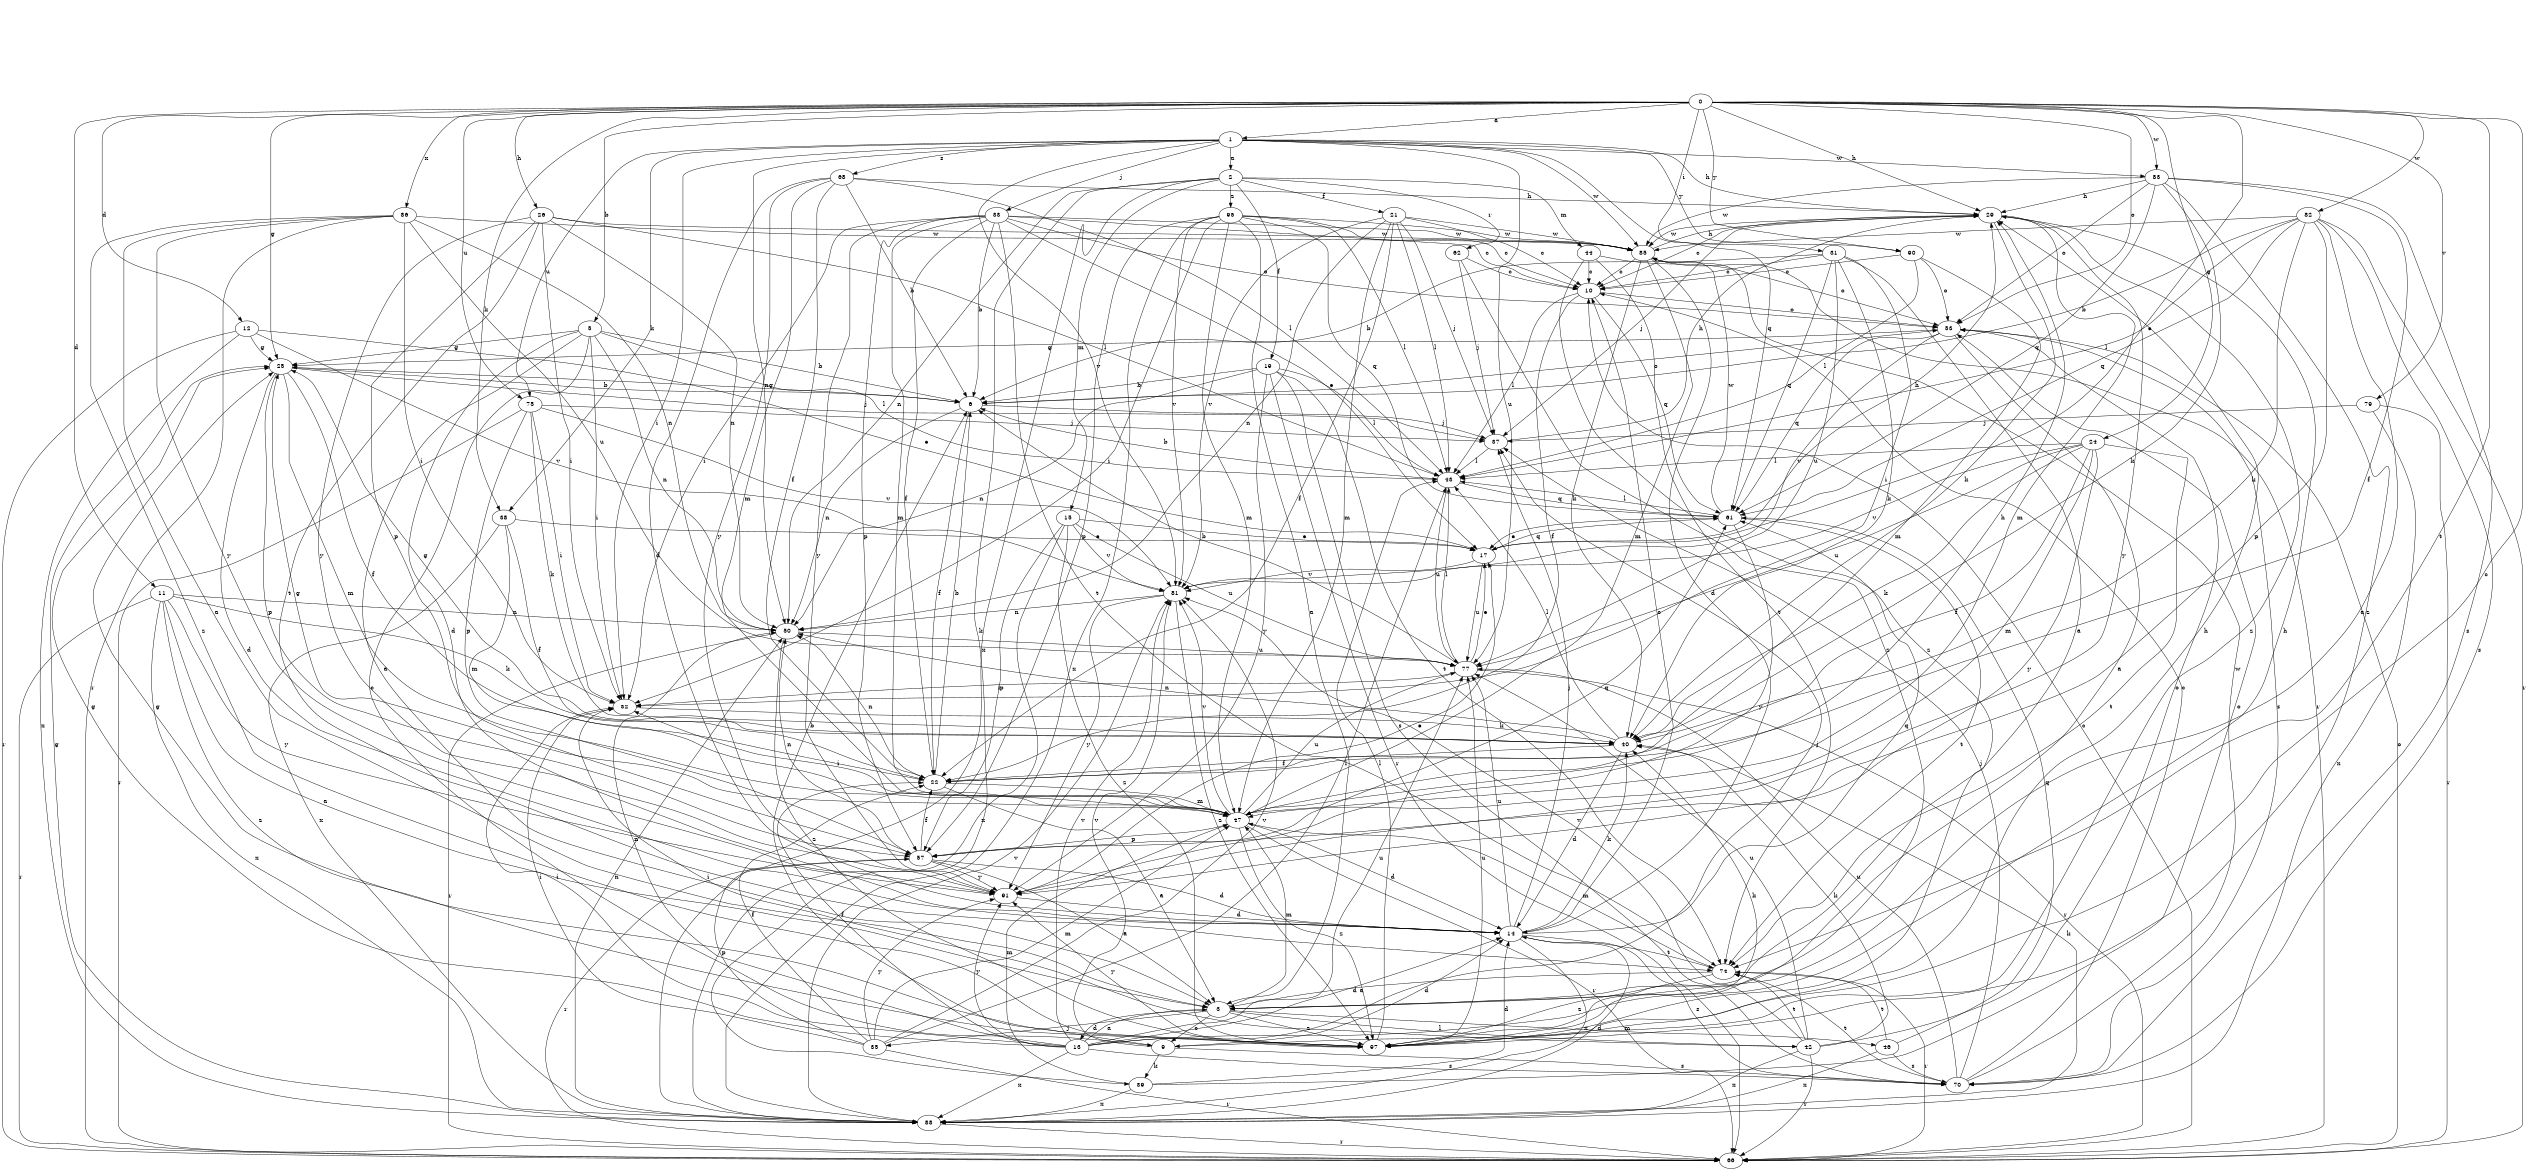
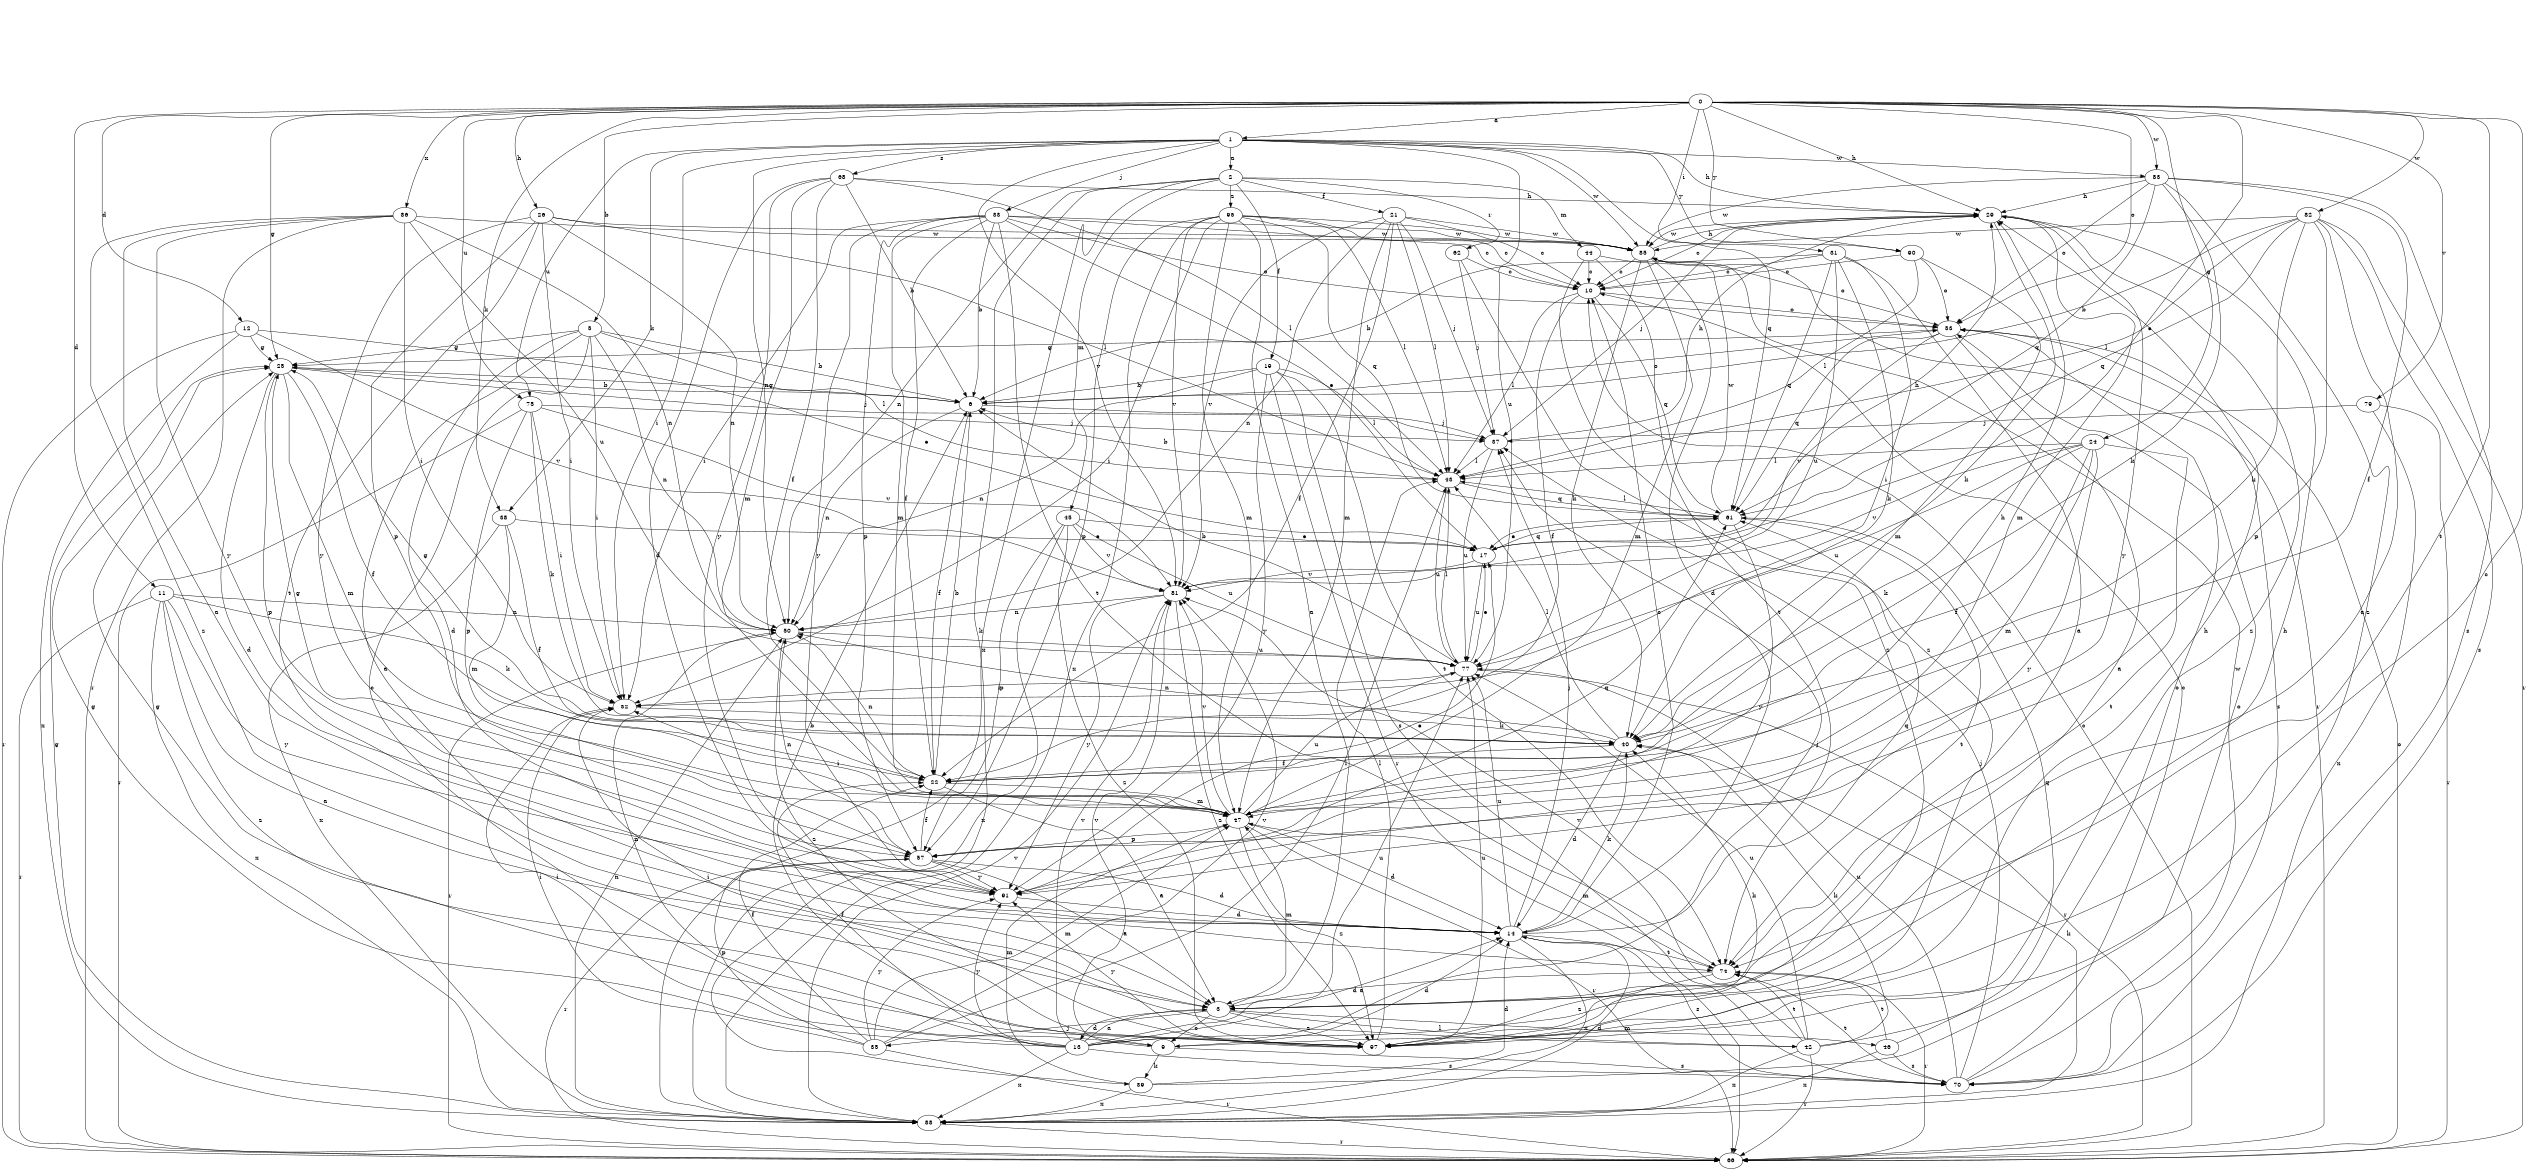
(1068, 518) -> (1068, 518)
none -> (1463, 551)
